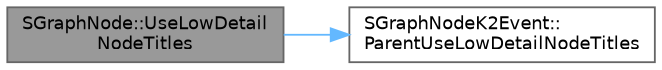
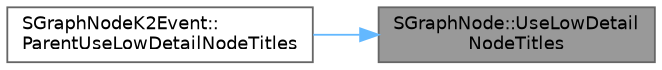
(307, 35) -> (337, 35)
